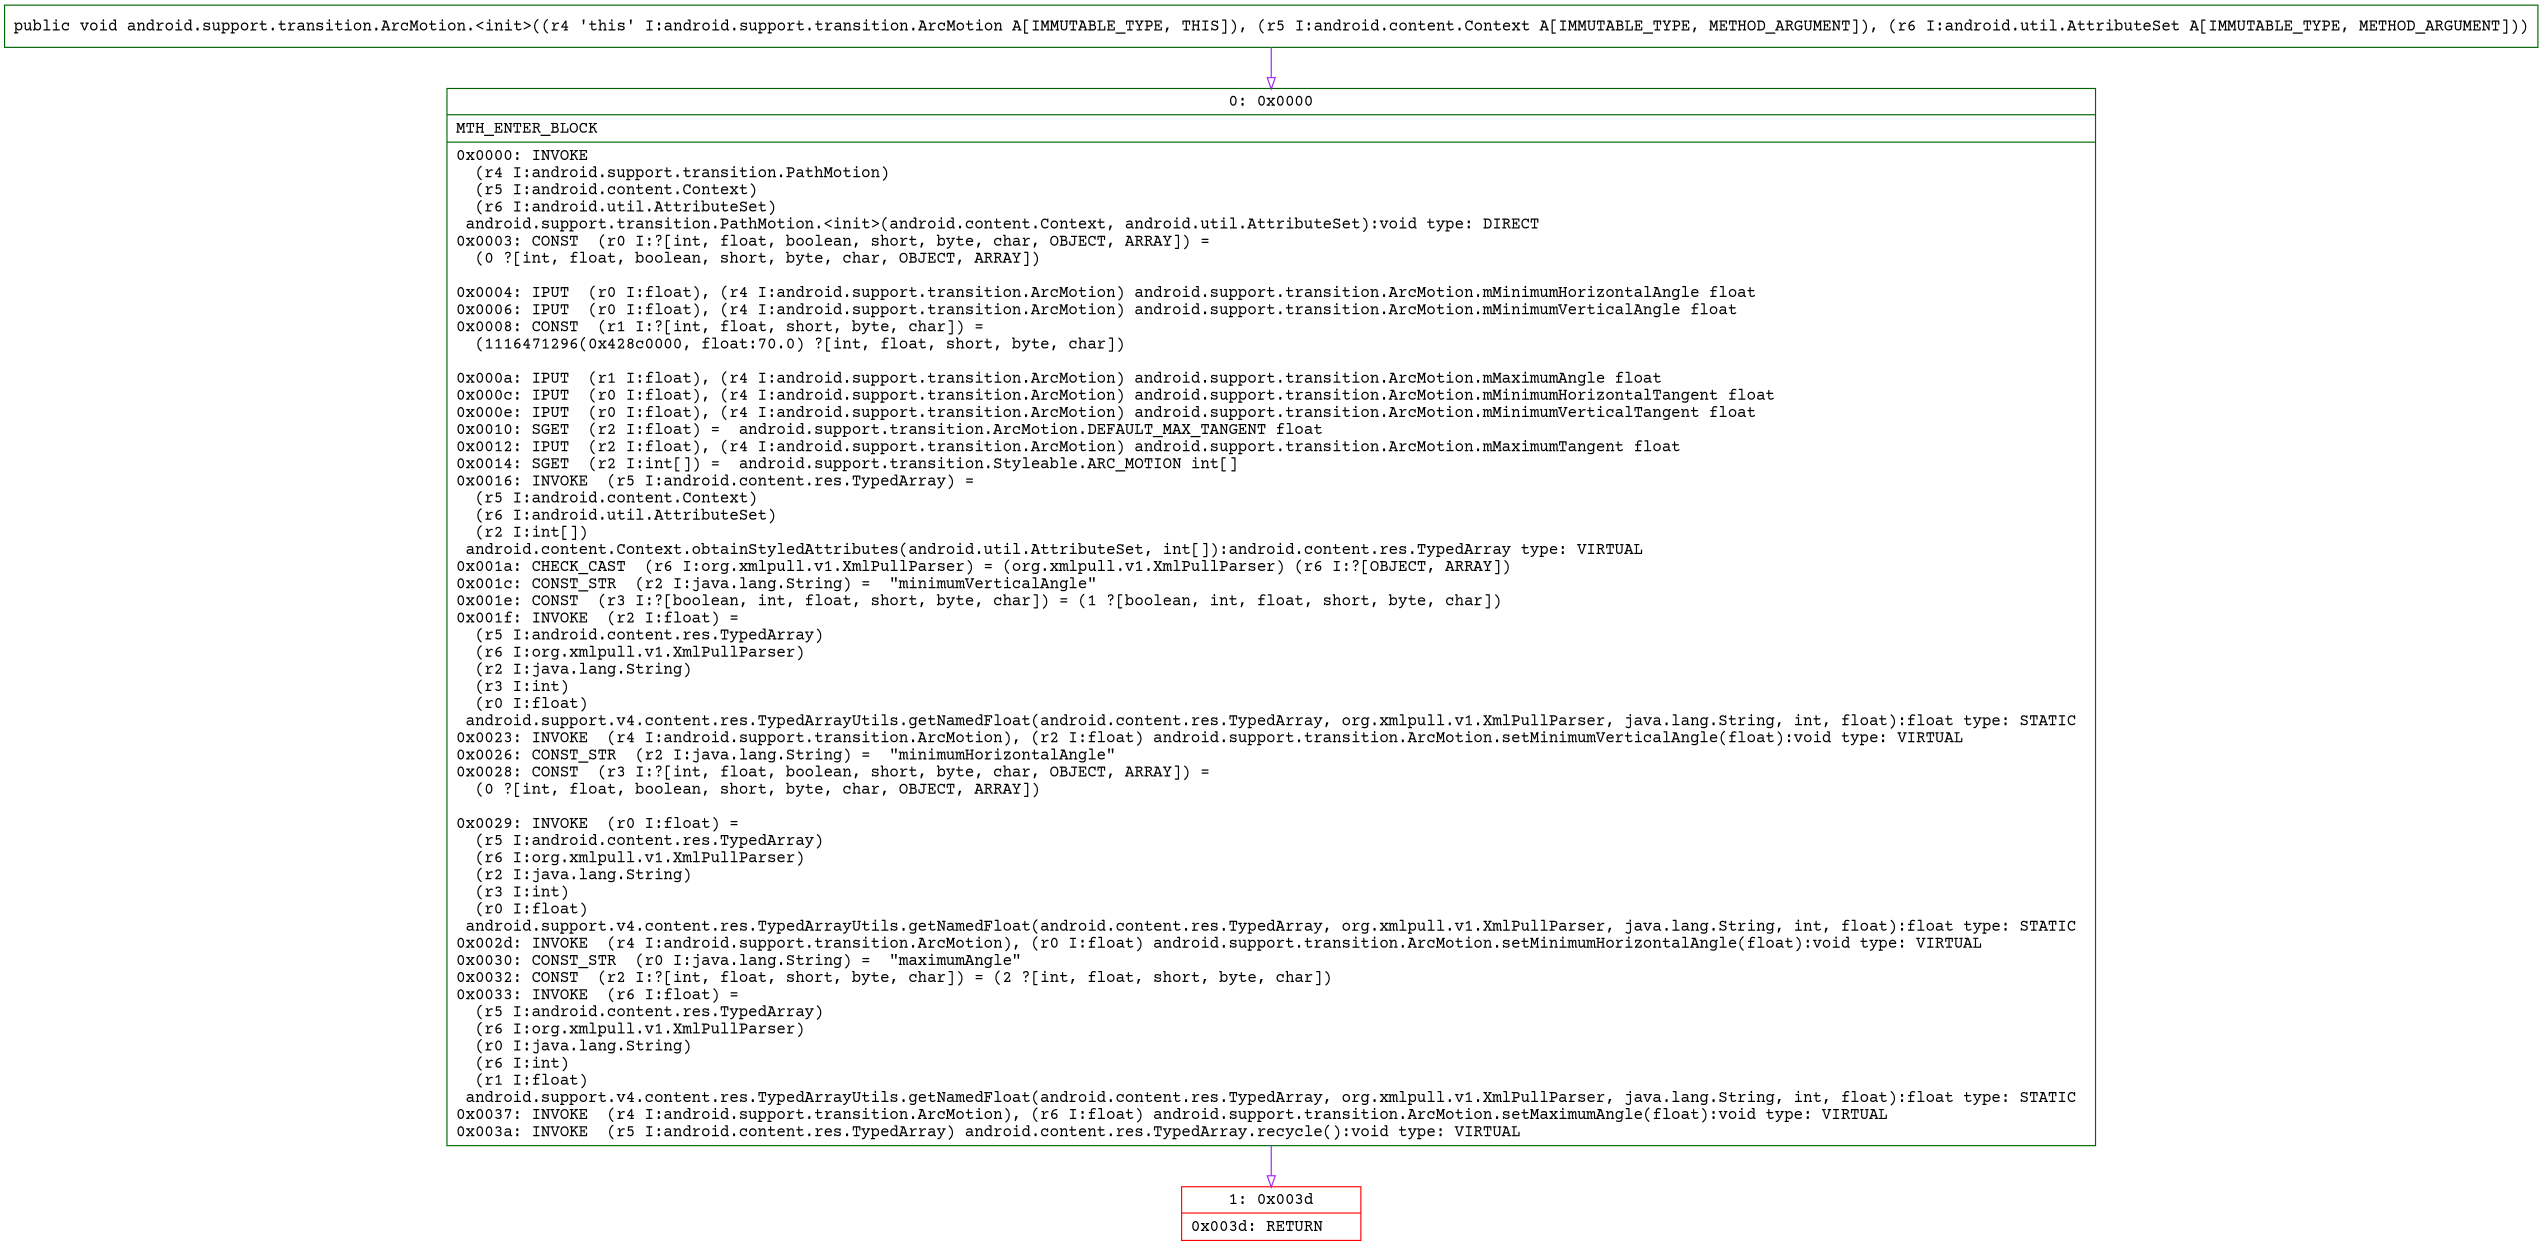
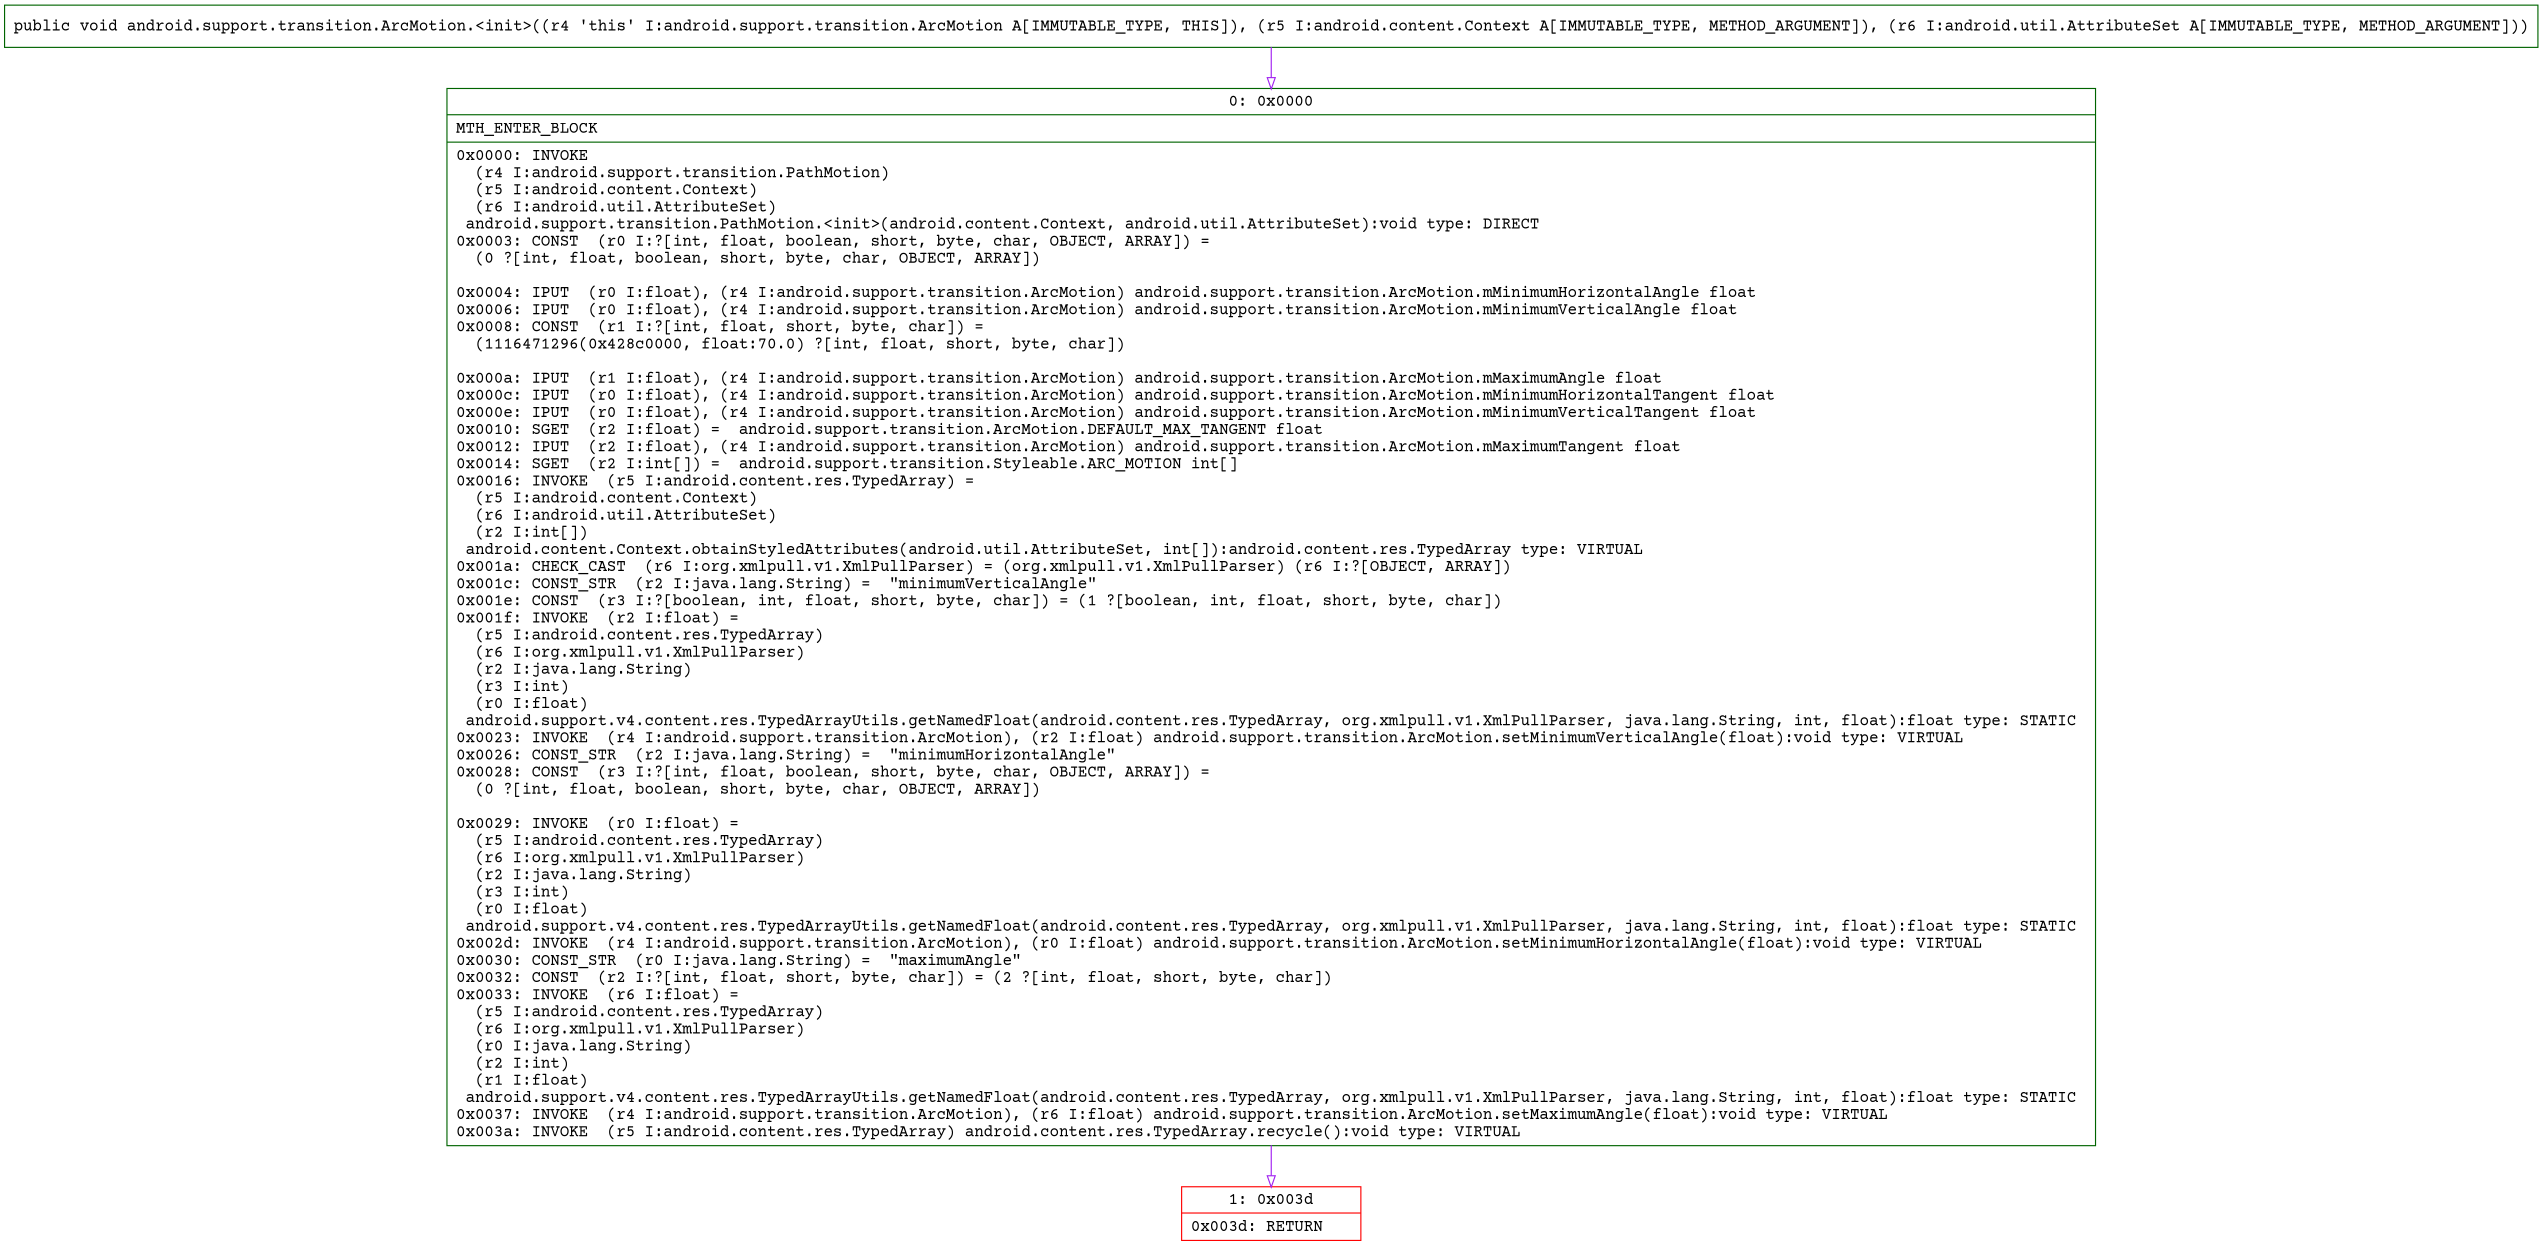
(513, 1063) -> (513, 1063)
